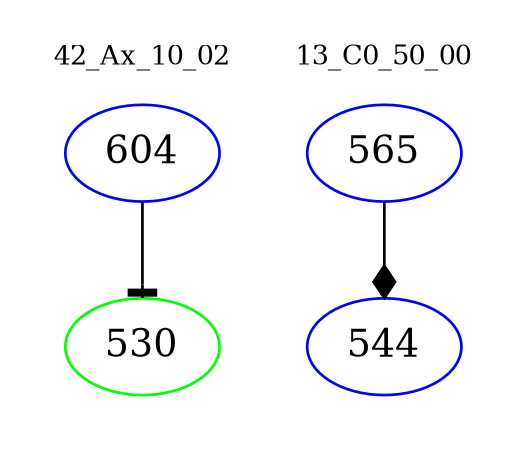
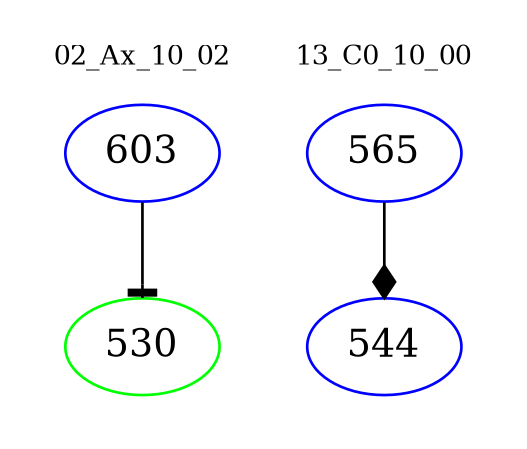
(142, 58) -> (142, 58)
(384, 58) -> (384, 58)
(142, 153) -> (142, 153)
